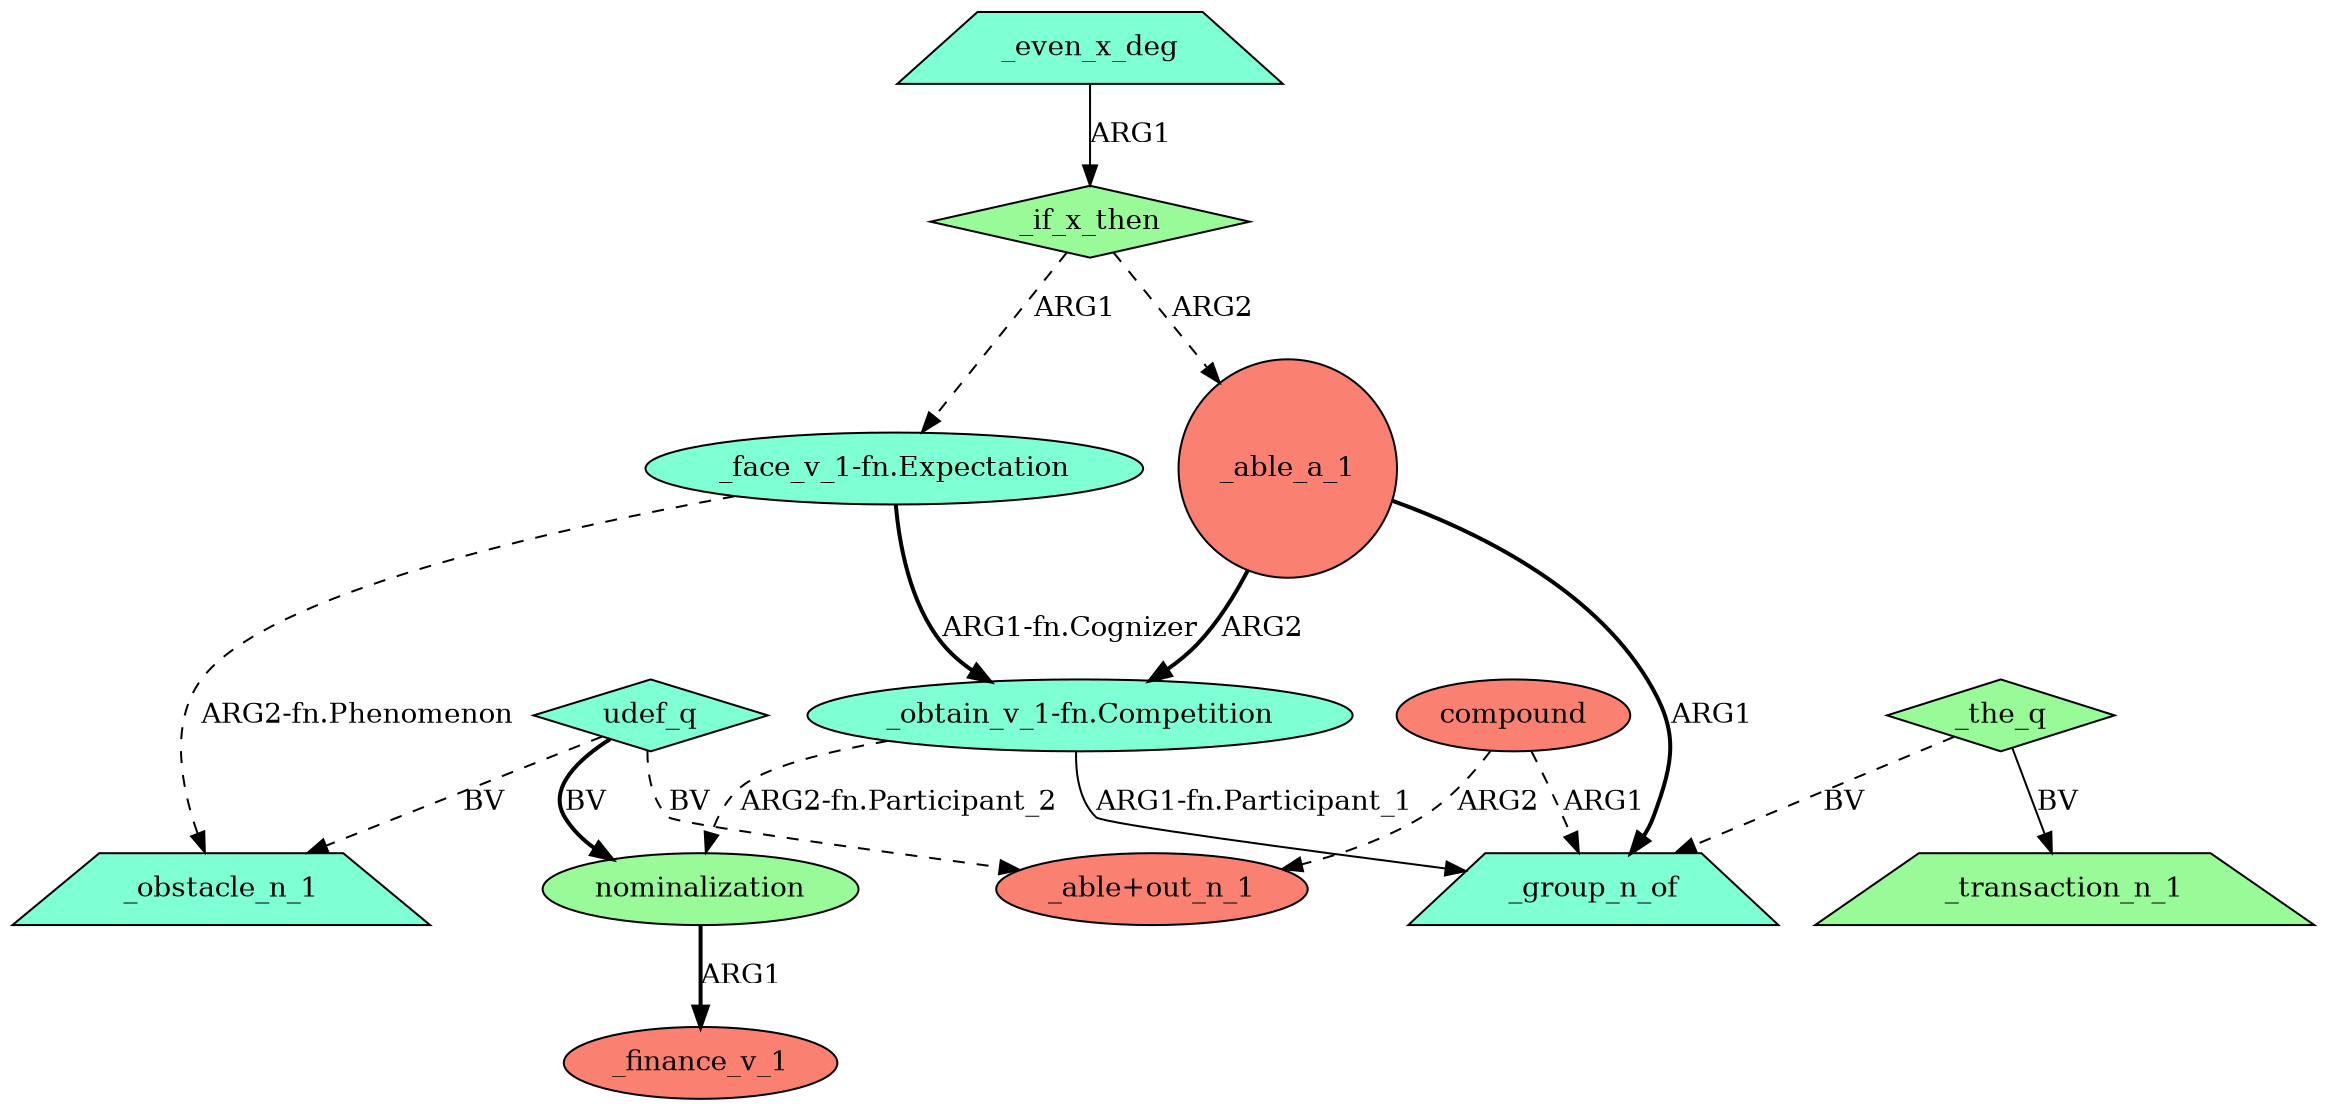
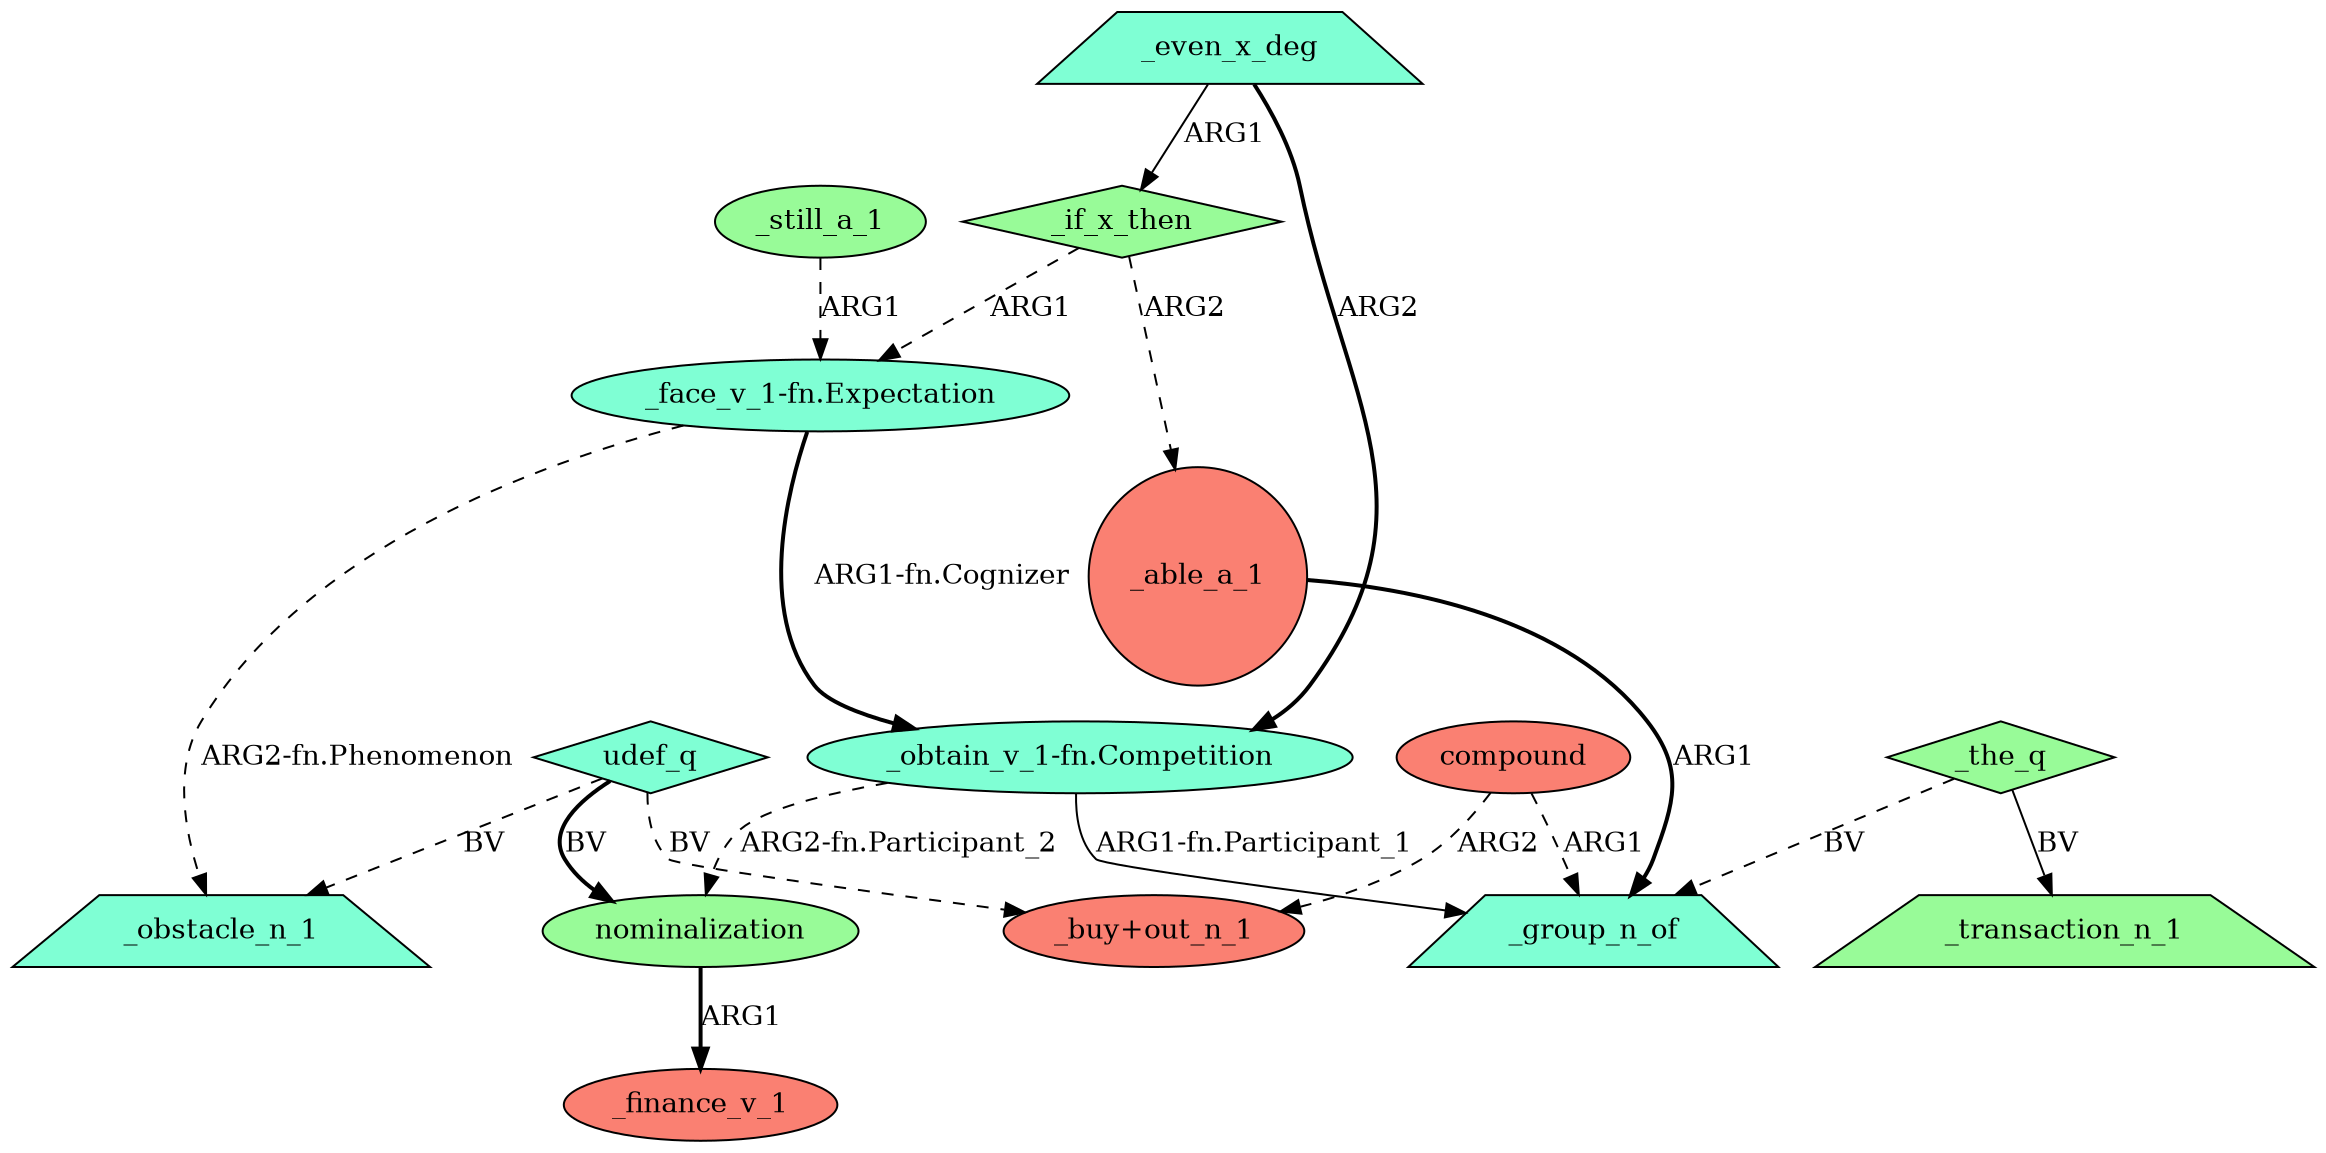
none -> (820, 222)
(1214, 625) -> (1362, 409)
(1152, 889) -> (1154, 931)
